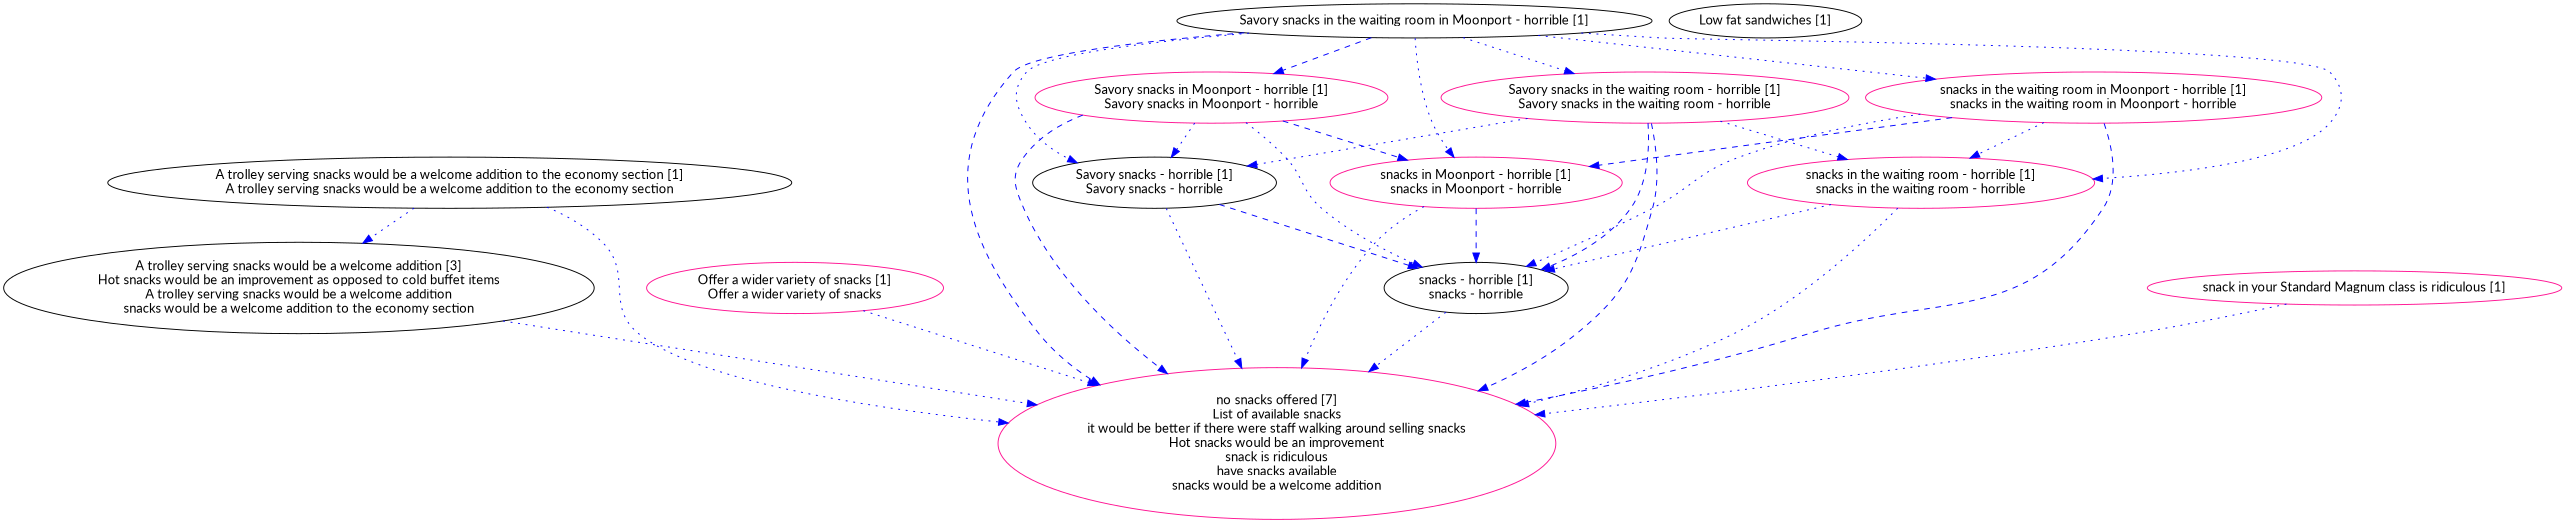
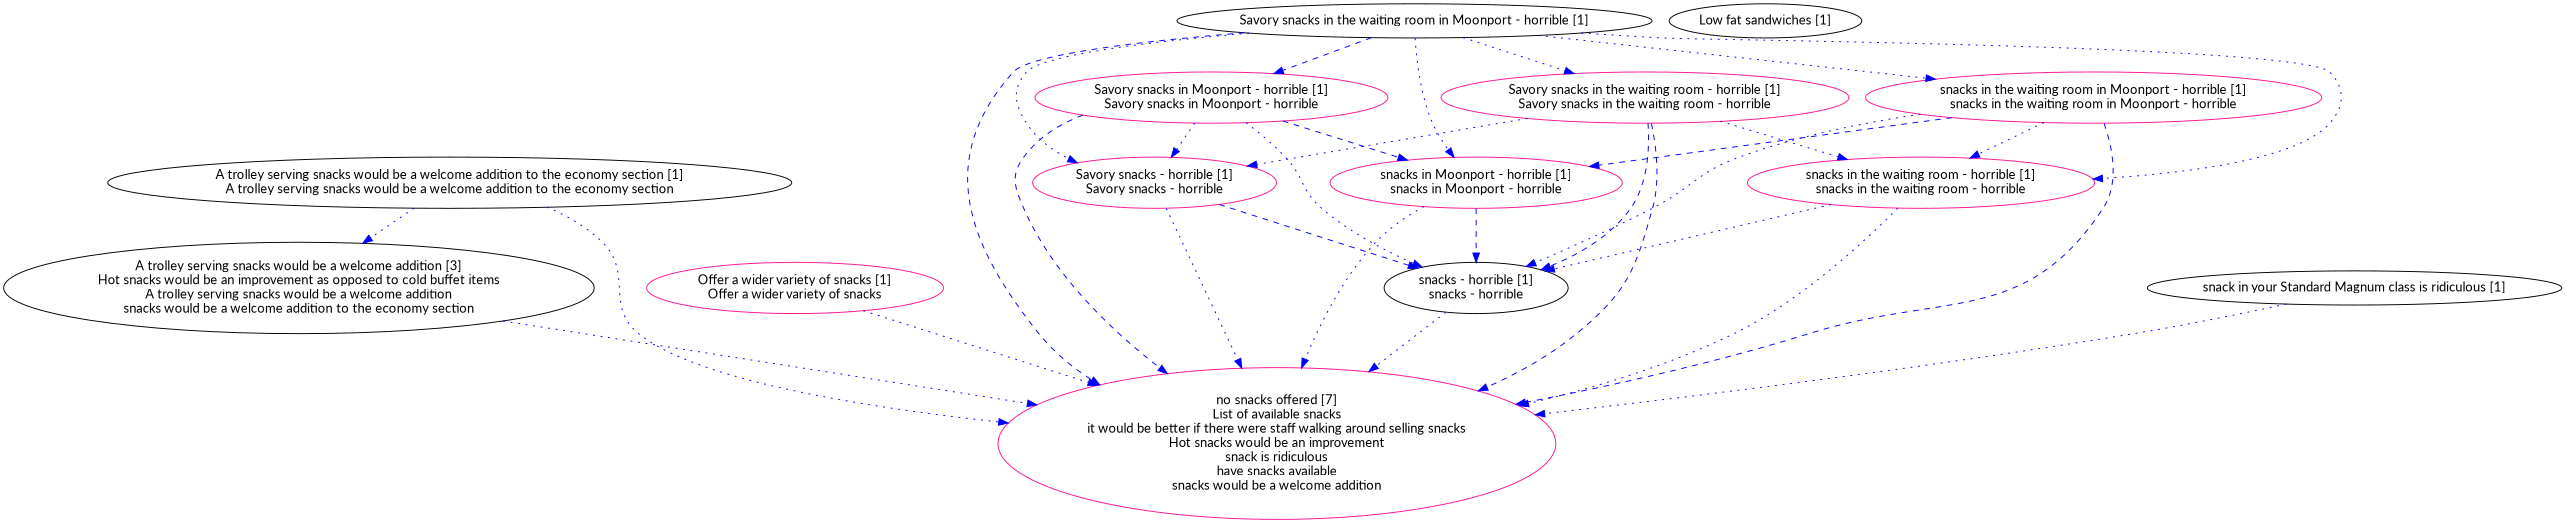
(1155, 183) -> (1155, 183)
(2355, 288) -> (2355, 288)
